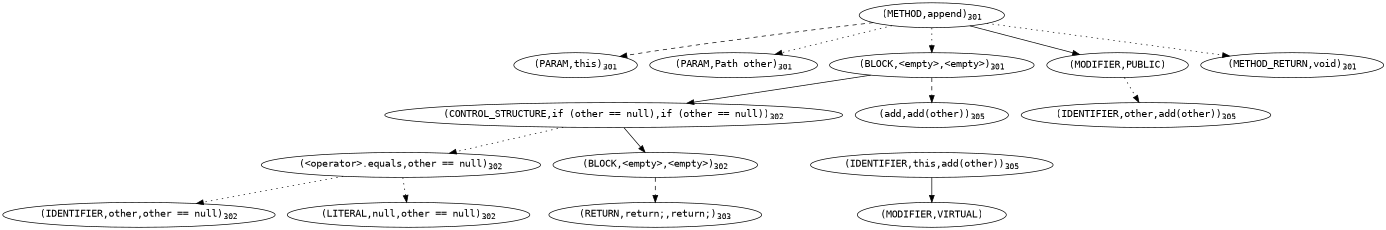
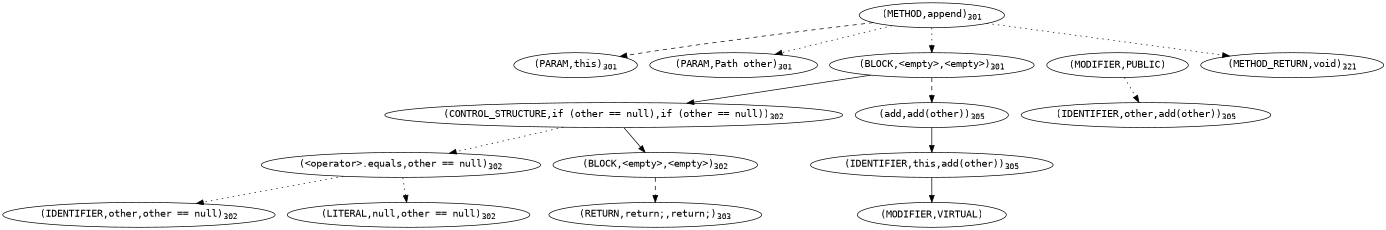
(1021, 39) -> none
(1350, 64) -> (1350, 64)
none -> (932, 137)
